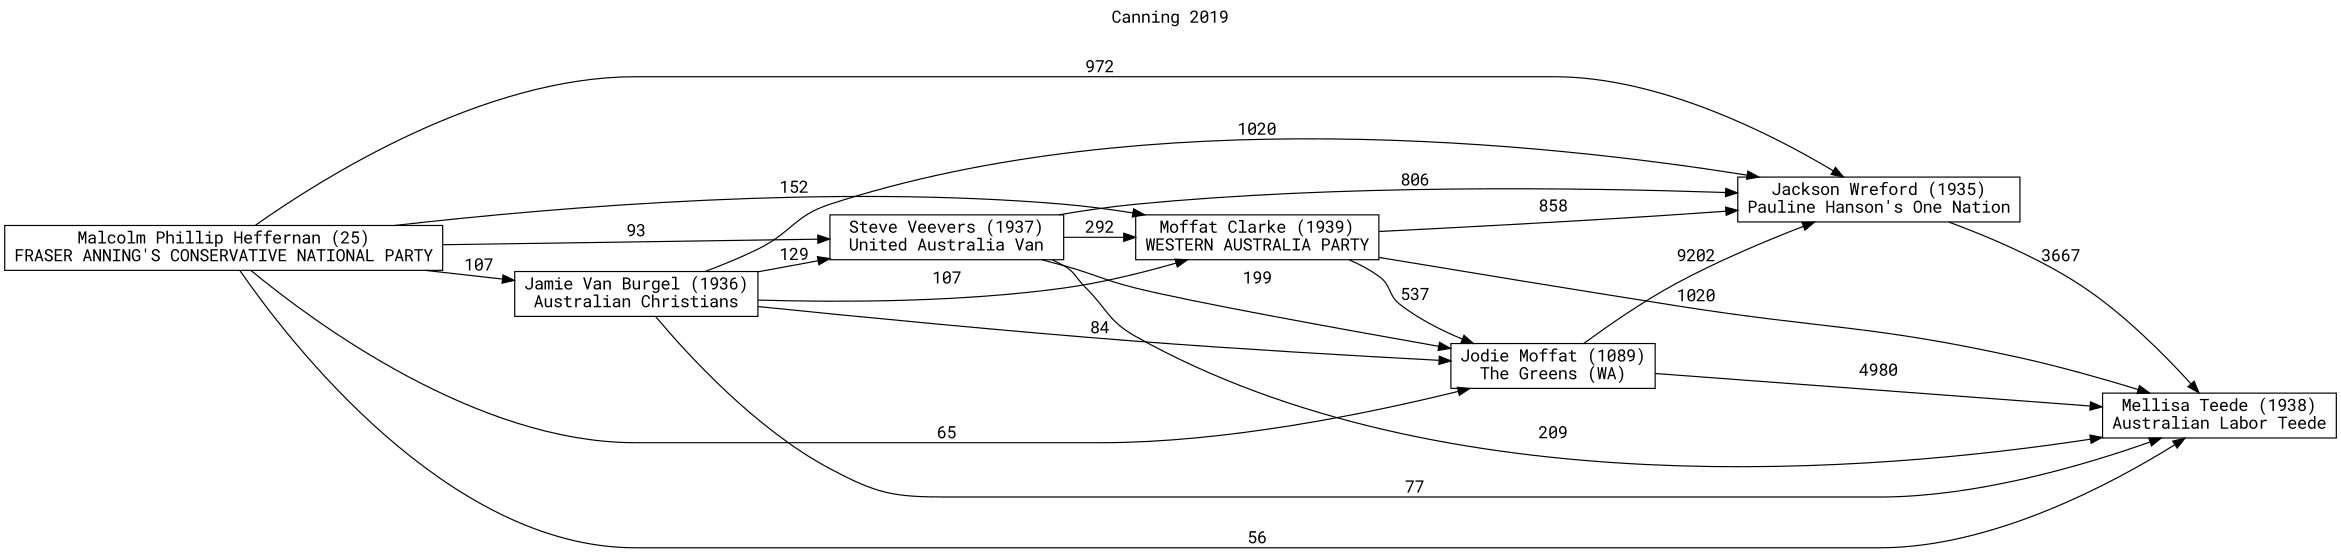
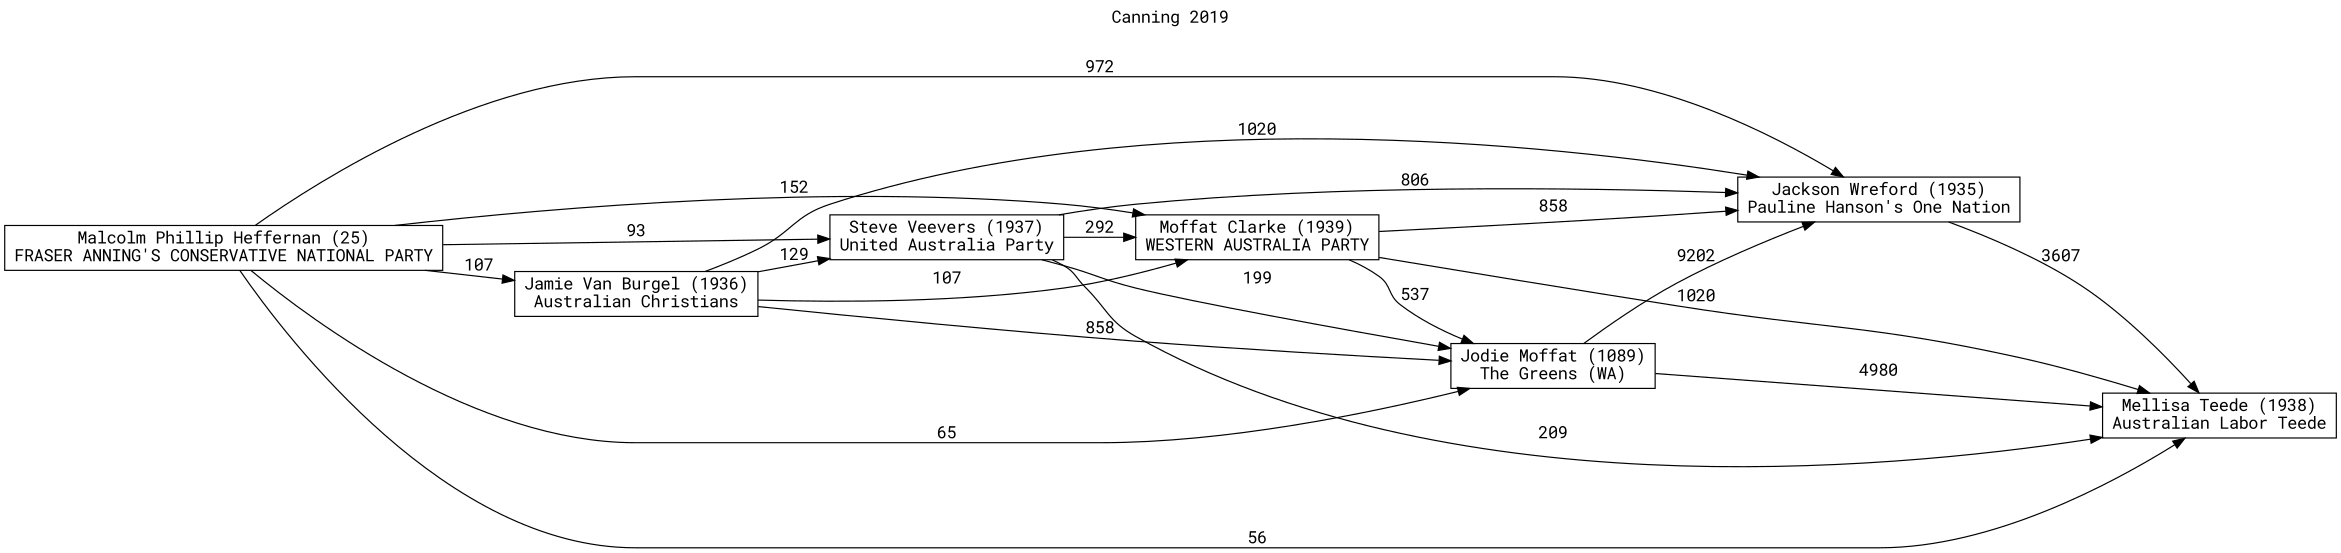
(947, 237) -> (947, 237)
(2061, 257) -> (2061, 257)
(1100, 329) -> (1100, 329)
(1374, 497) -> none
